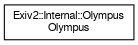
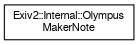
(69, 22) -> (69, 22)
